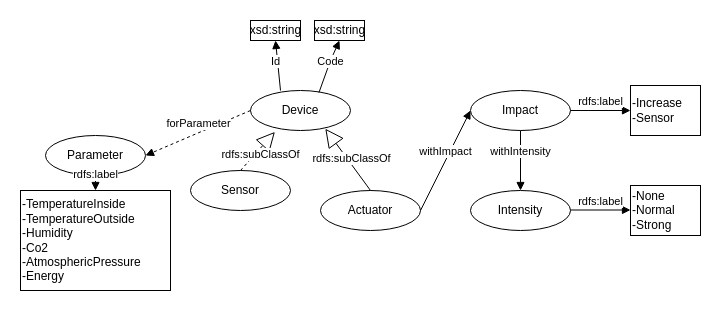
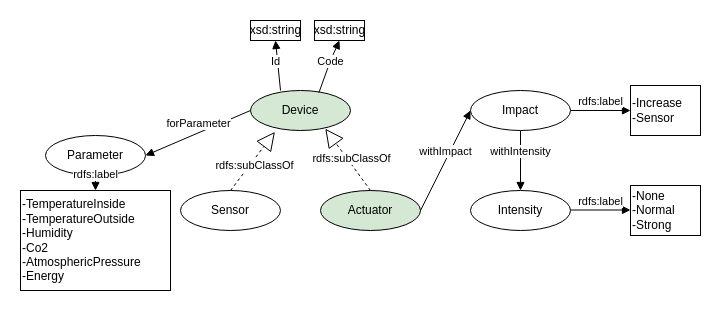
(301, 111) -> (301, 111)
(181, 140) -> (181, 140)
(361, 177) -> (361, 177)
(241, 191) -> (231, 211)
(371, 211) -> (371, 211)
